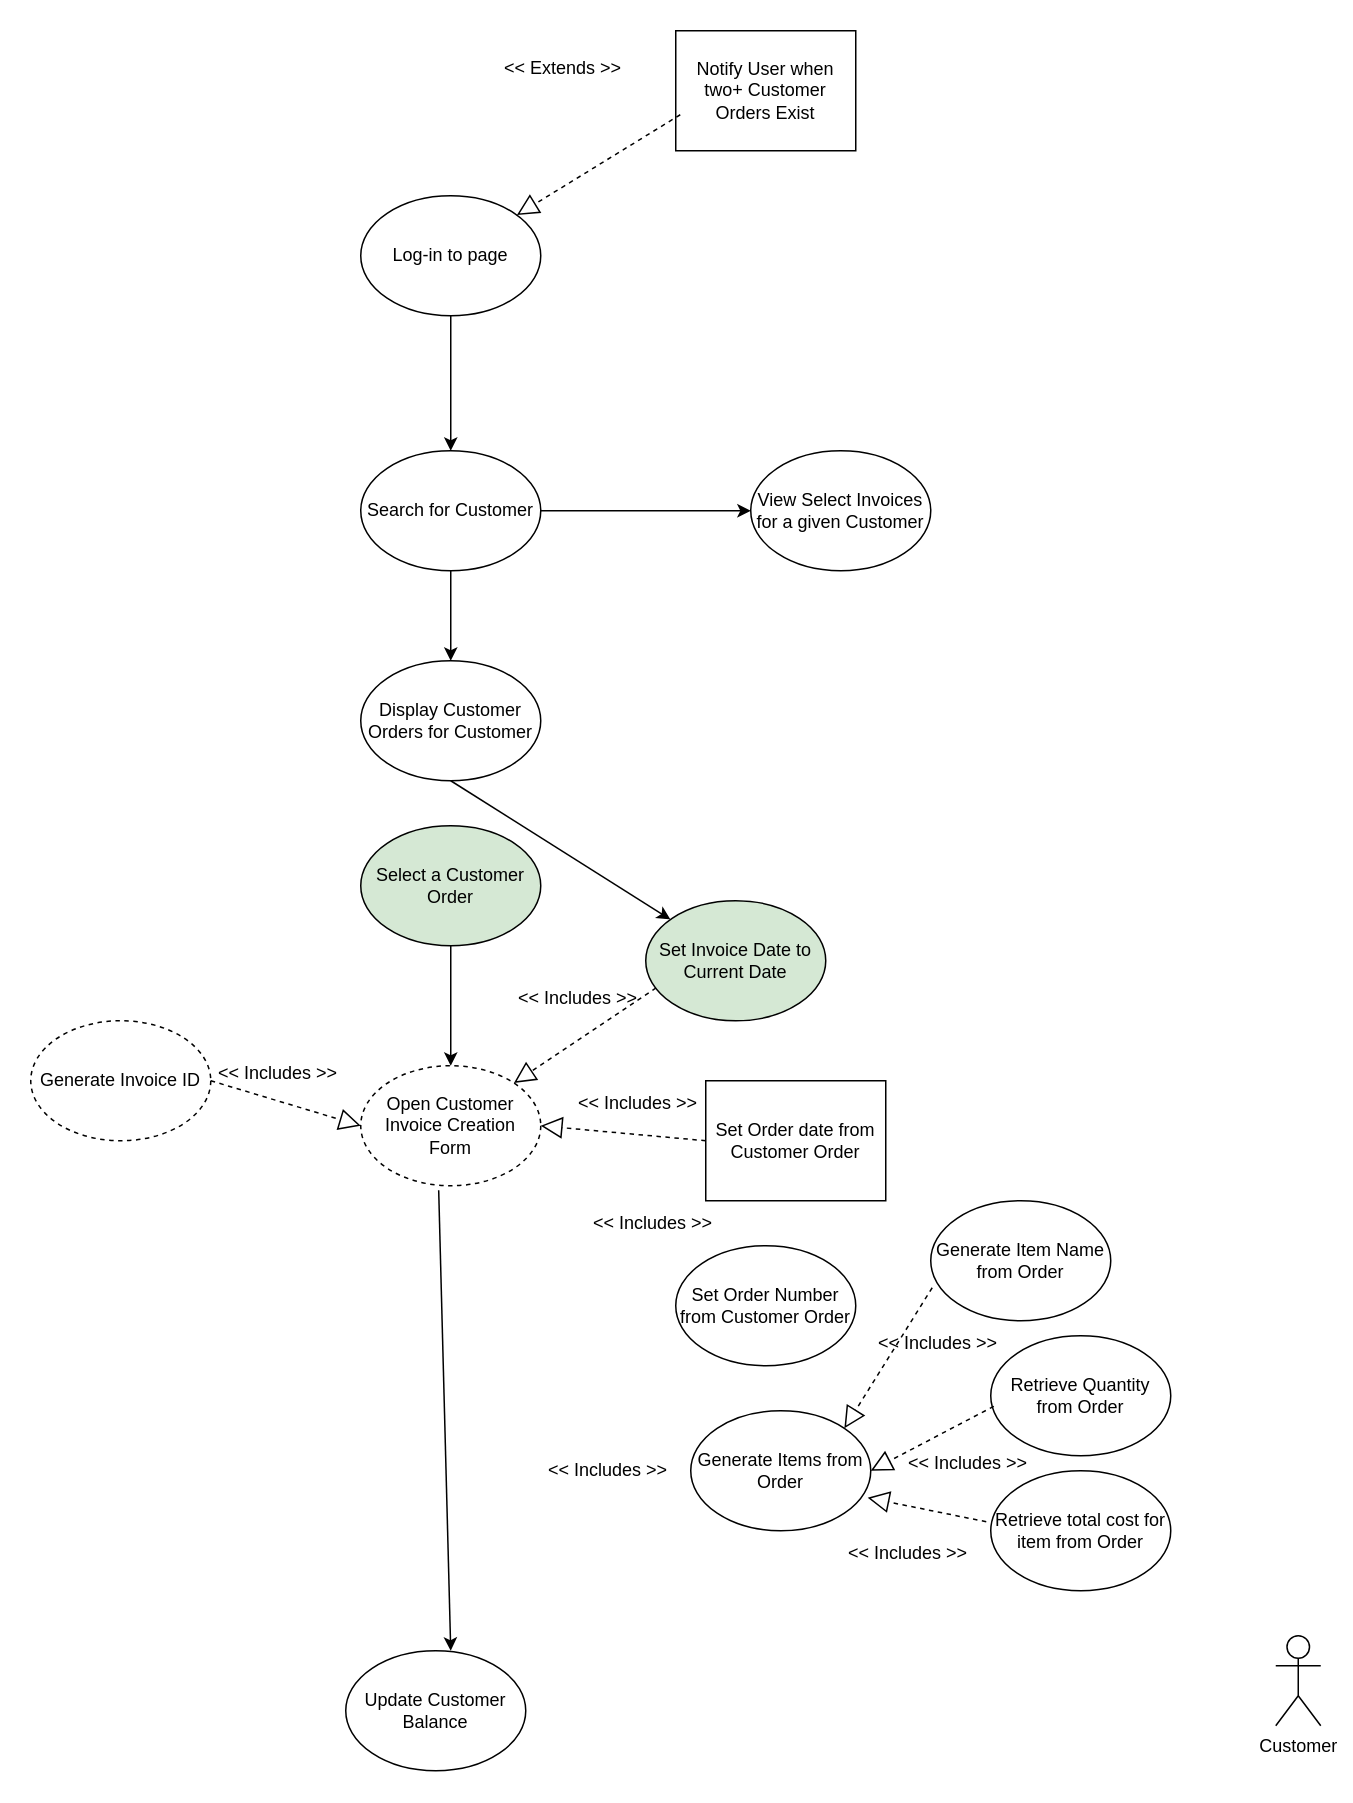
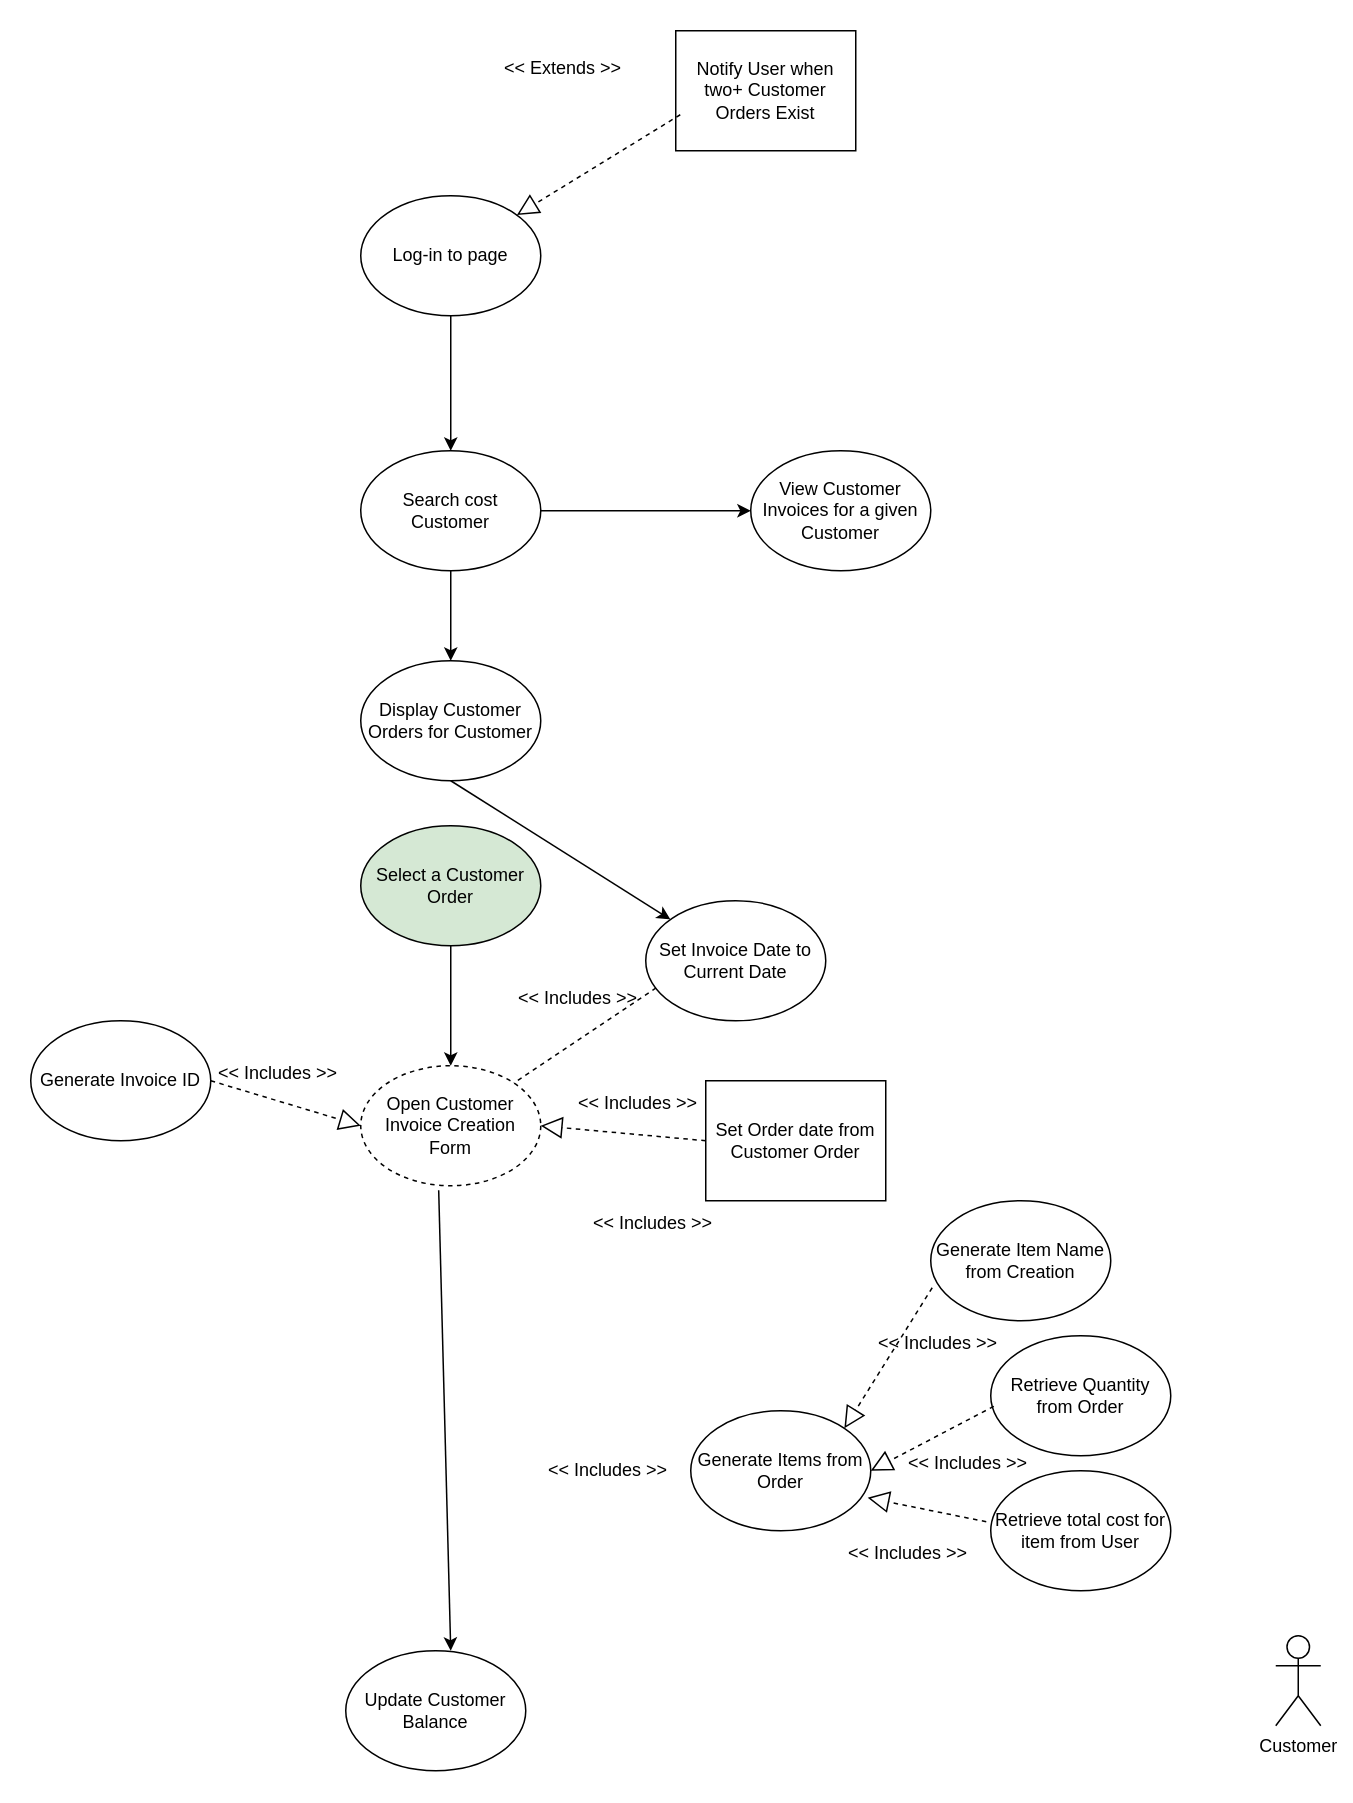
(451, 511) -> (451, 511)
(841, 511) -> (841, 511)
(736, 961) -> (736, 961)
(533, 1070) -> (524, 1076)
(121, 1081) -> (121, 1081)
(1021, 1261) -> (1021, 1261)
(766, 1306) -> none
(1081, 1531) -> (1081, 1531)
